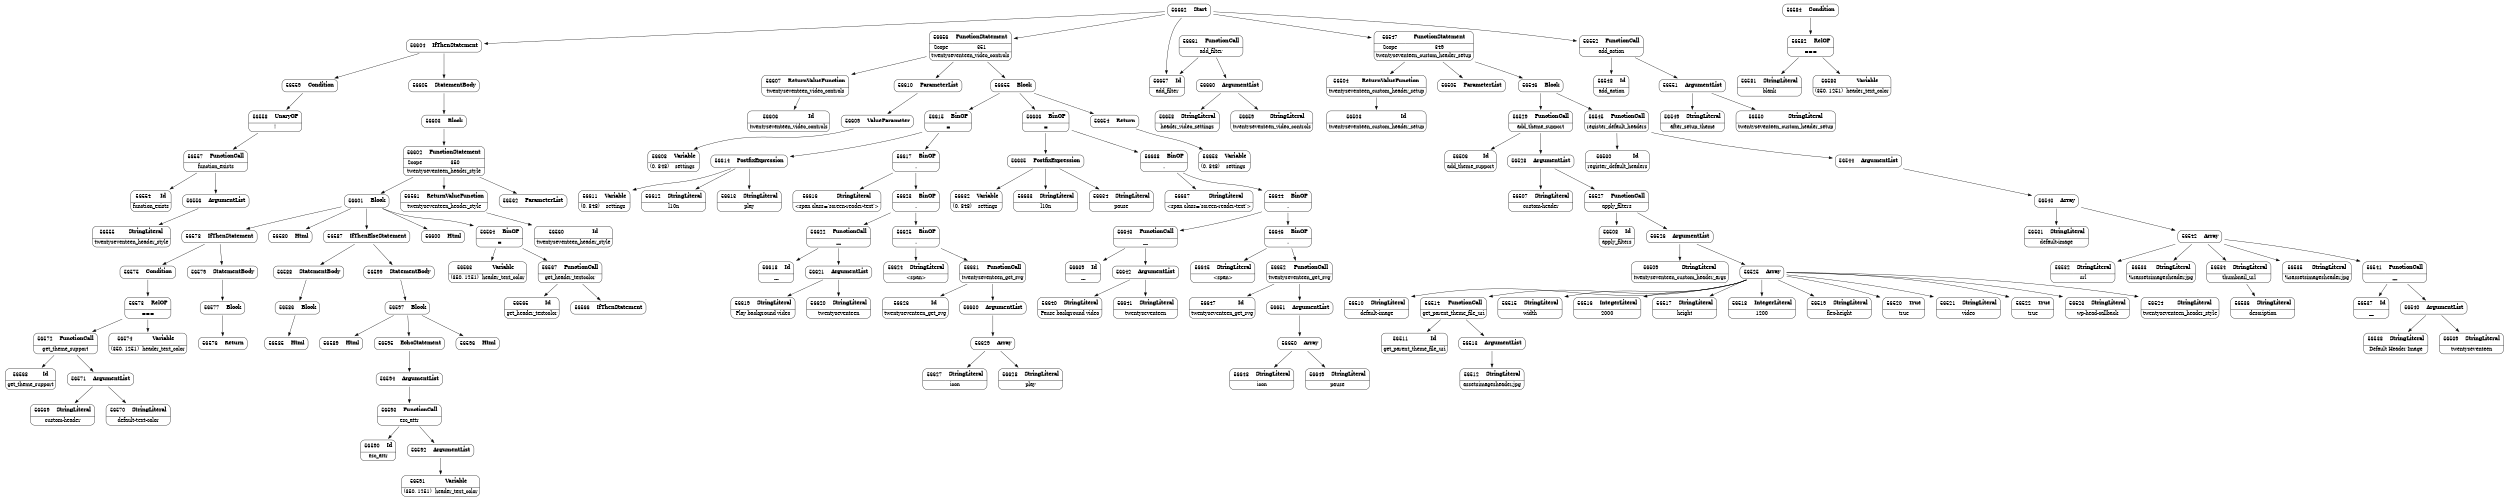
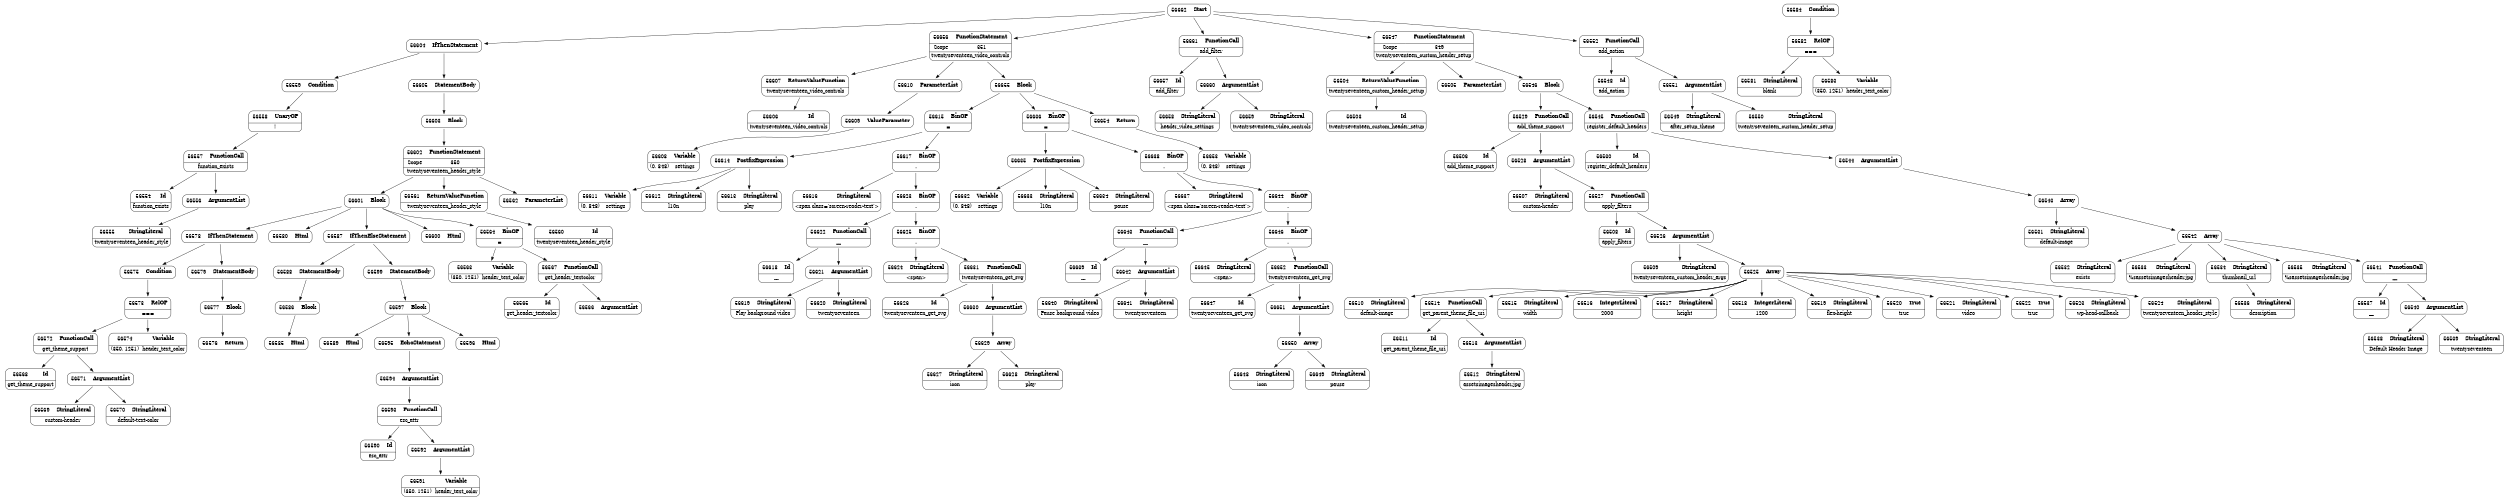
(1169, 43) -> (1198, 24)
(2083, 278) -> (2083, 278)
(619, 308) -> (619, 308)
